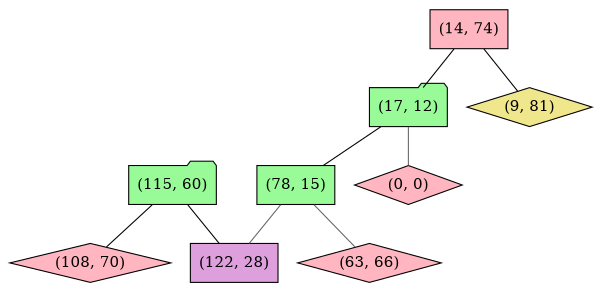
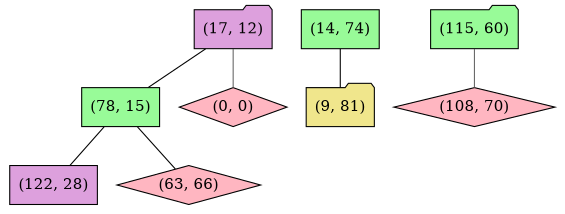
(469, 29) -> (340, 29)
(439, 68) -> none
(408, 107) -> (233, 29)
(530, 107) -> (340, 107)
(203, 224) -> none
(265, 224) -> (87, 146)
(129, 226) -> (474, 68)
(334, 226) -> (156, 148)
